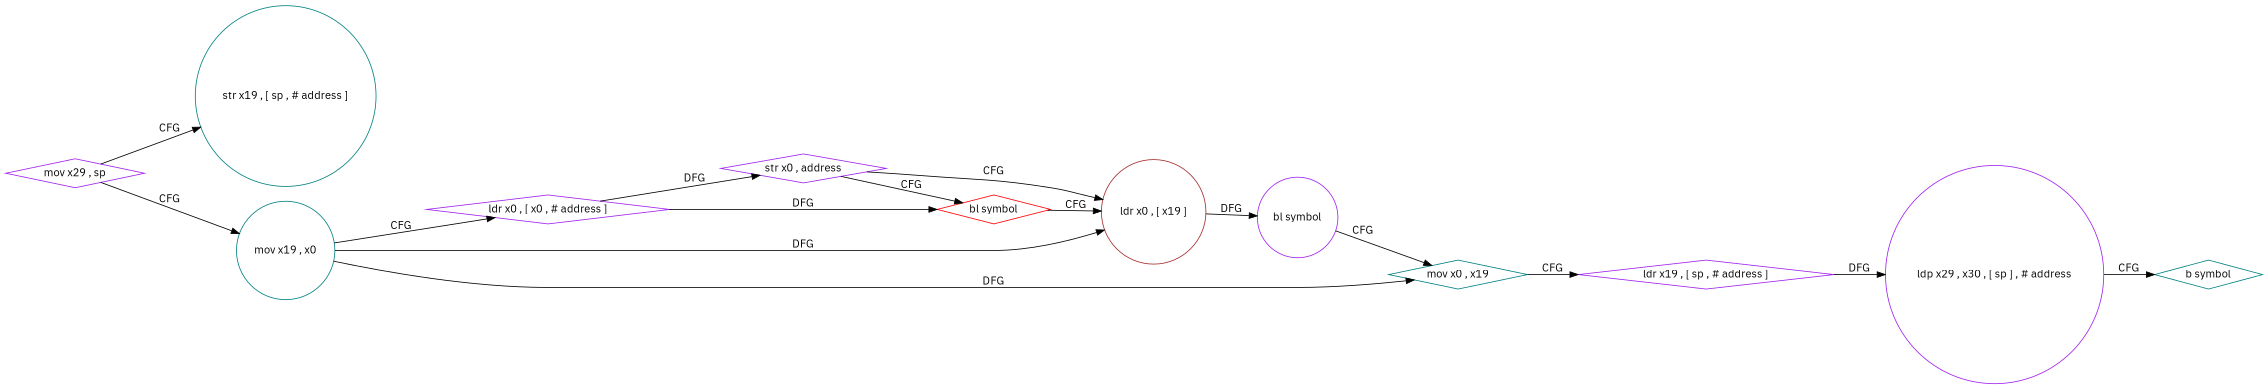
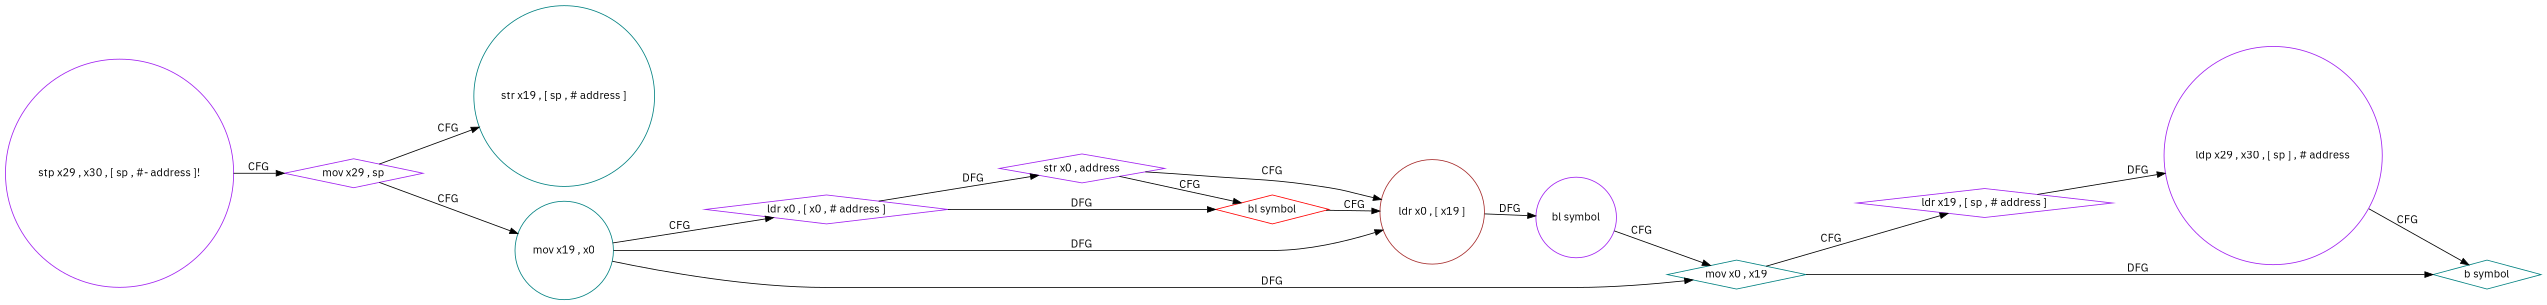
none -> (120, 173)
none -> (2115, 275)
